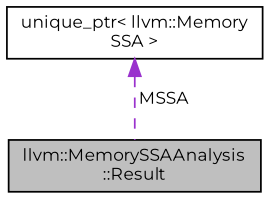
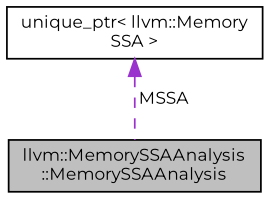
(135, 166) -> (135, 166)
